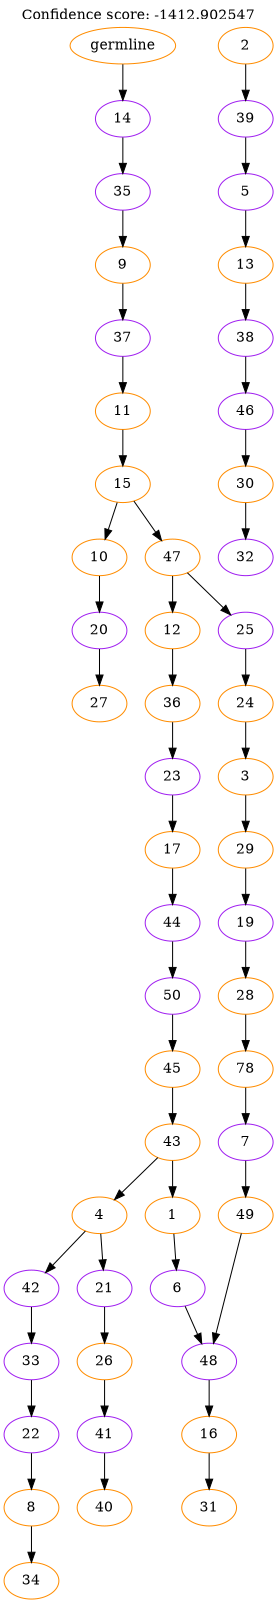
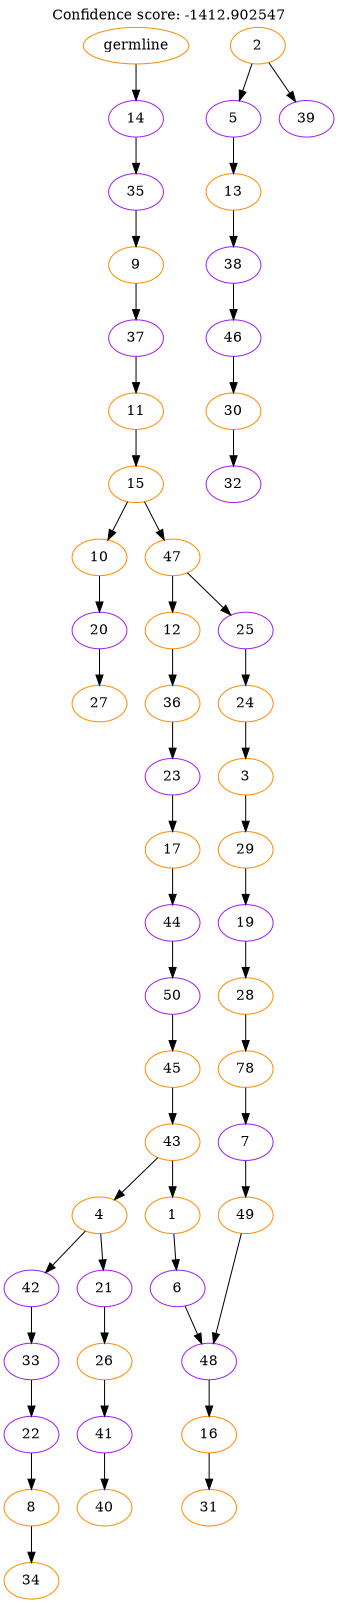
(246, 150) -> (247, 77)
